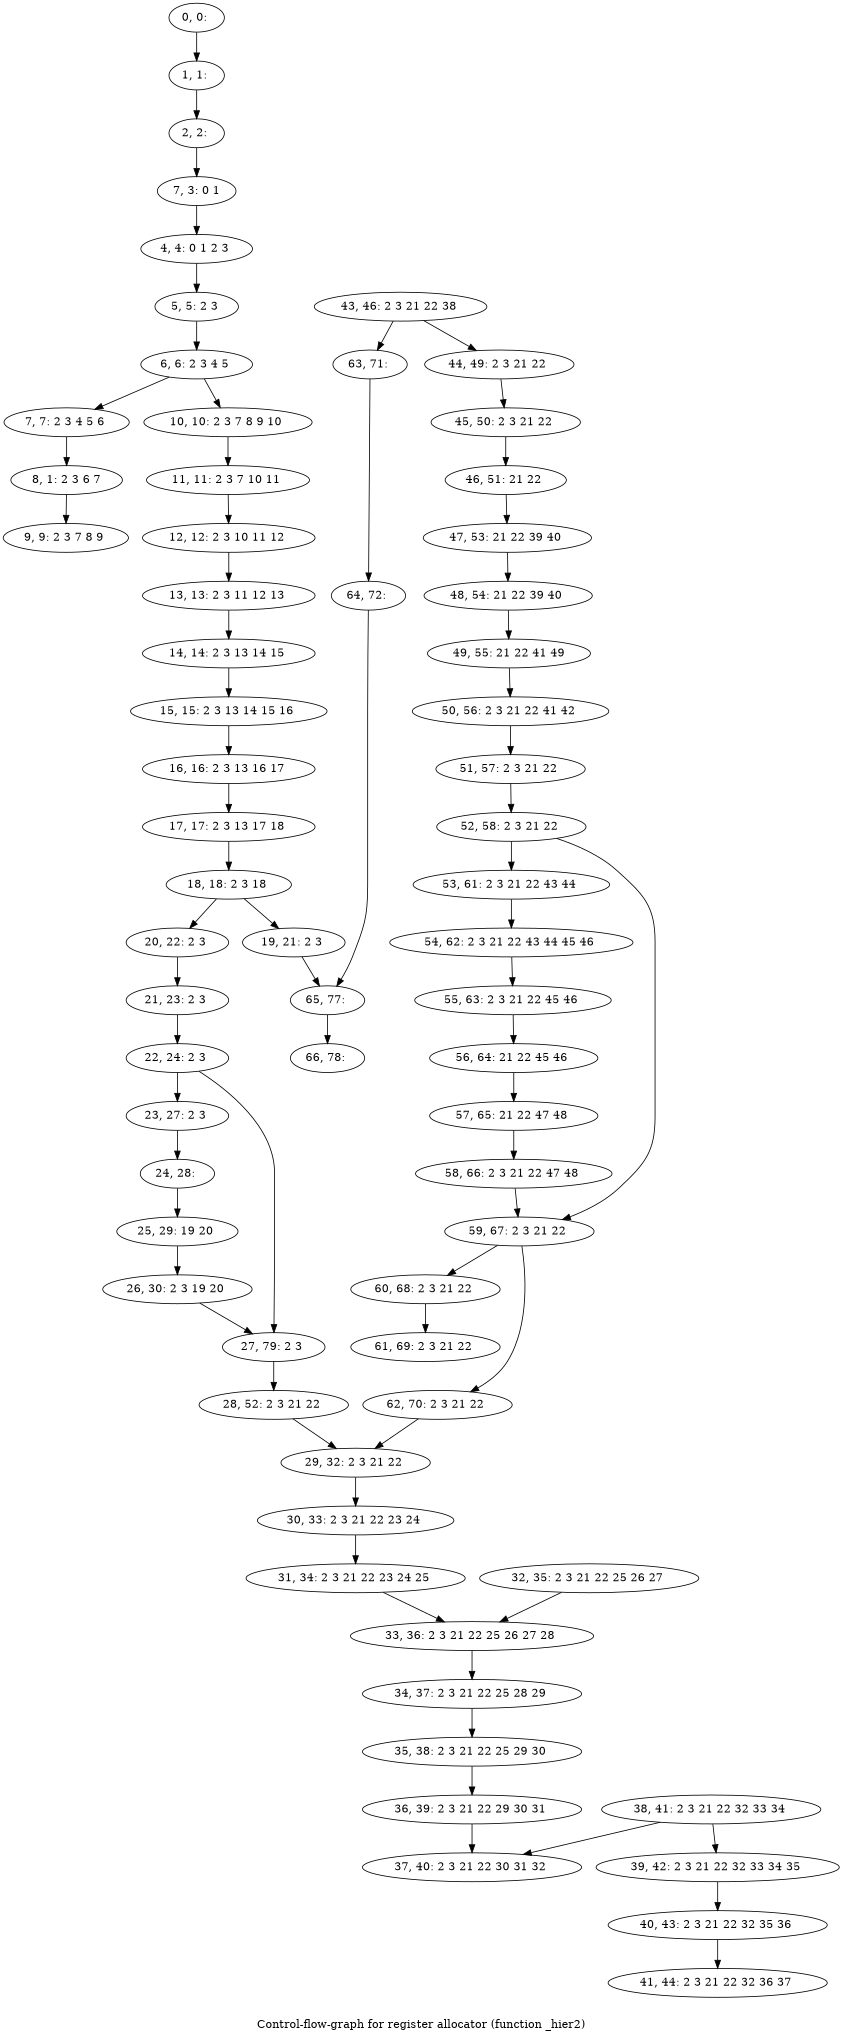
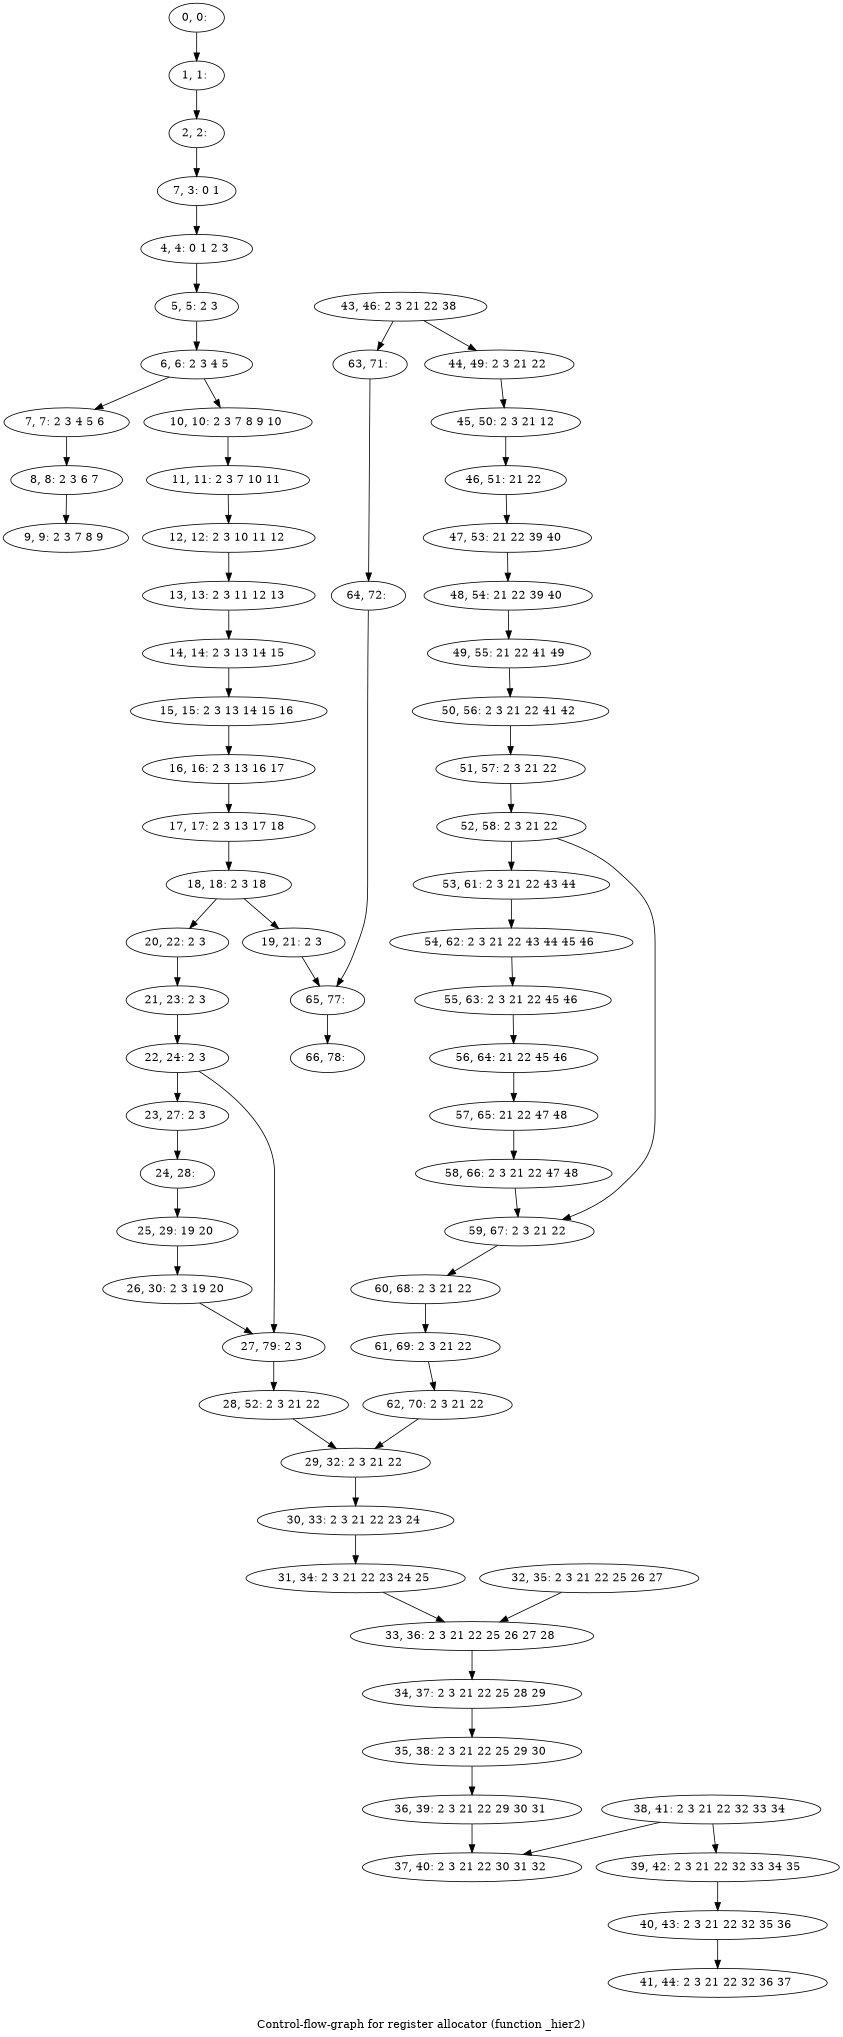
(506, 422) -> (506, 422)
(67, 480) -> (67, 480)
(521, 1325) -> (431, 1372)
